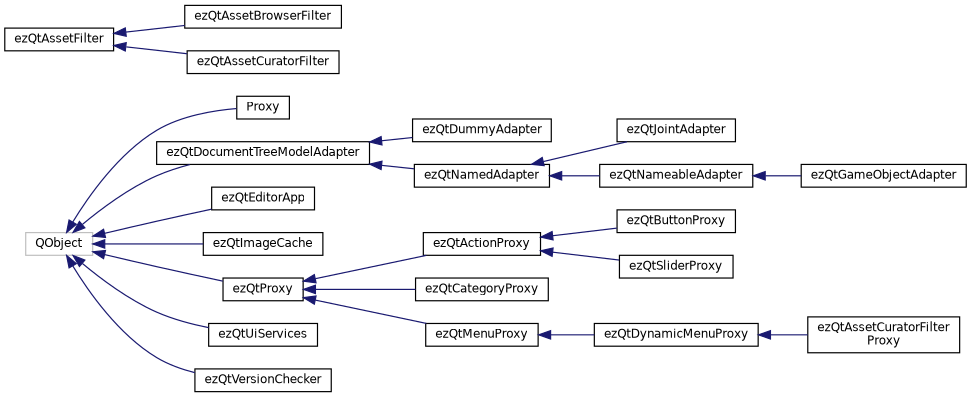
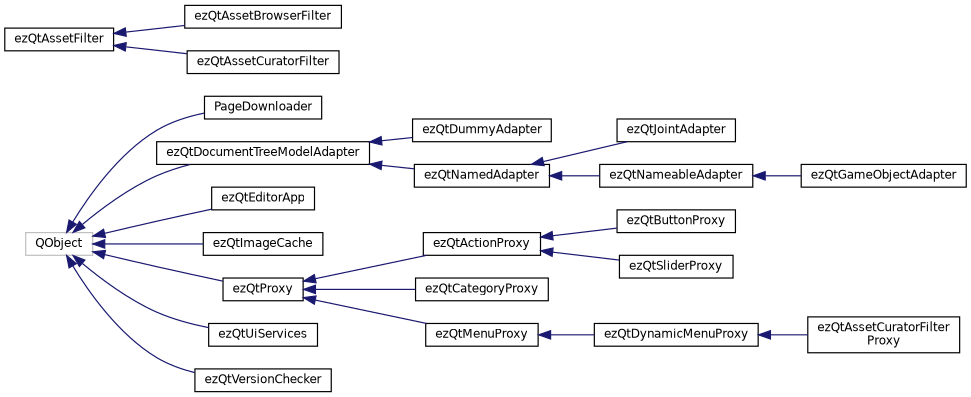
(263, 108) -> (263, 108)
